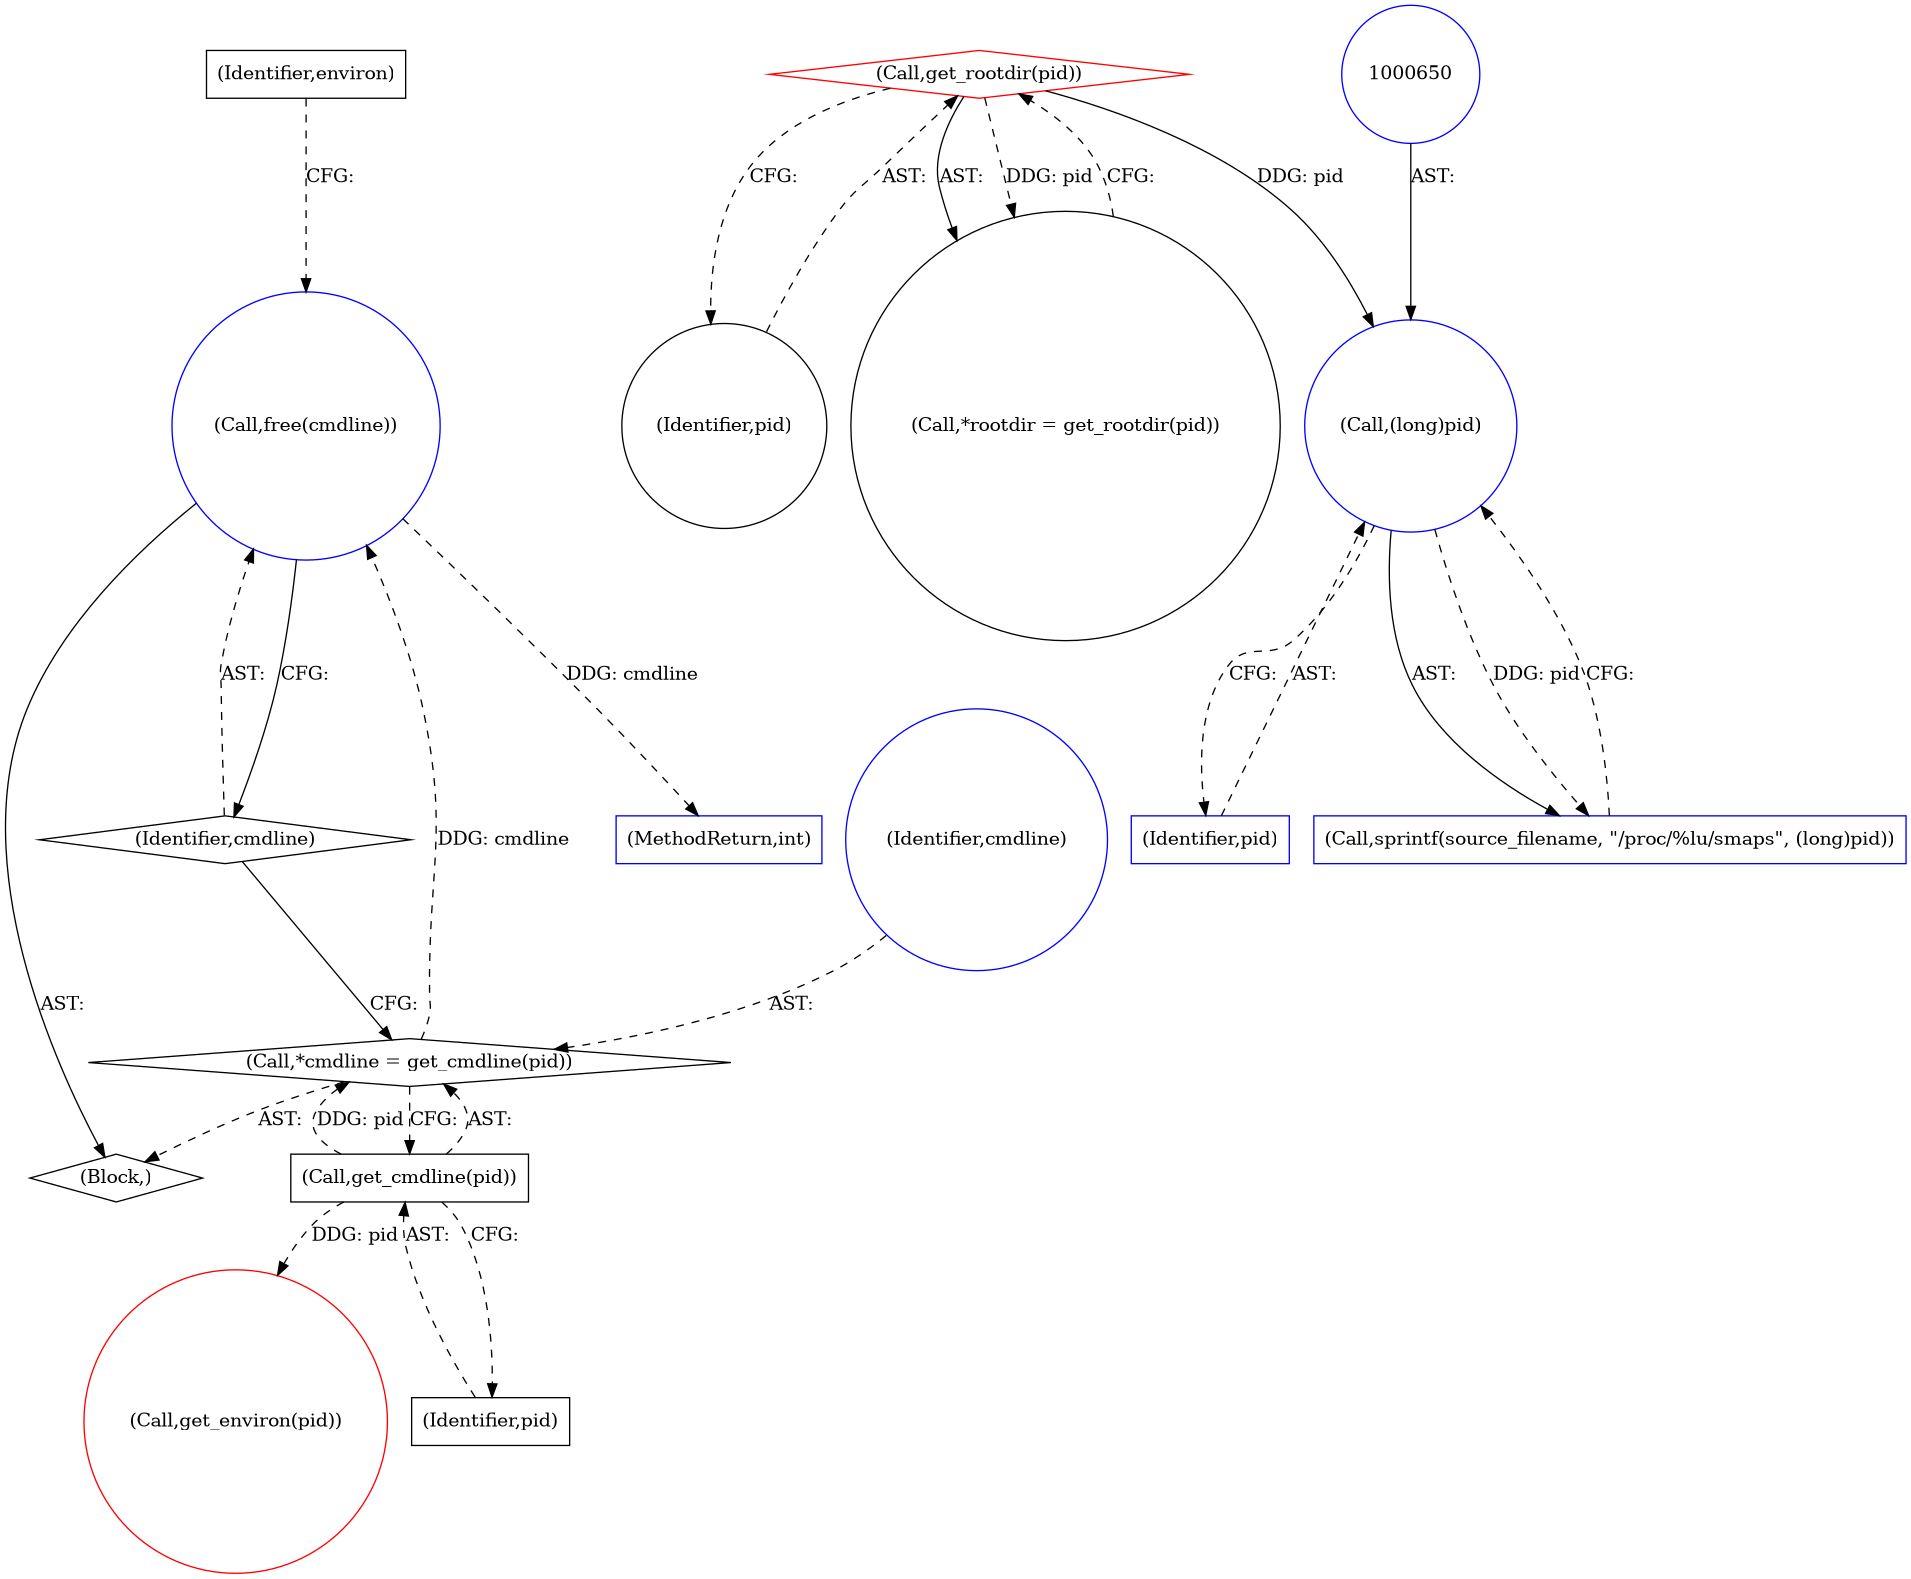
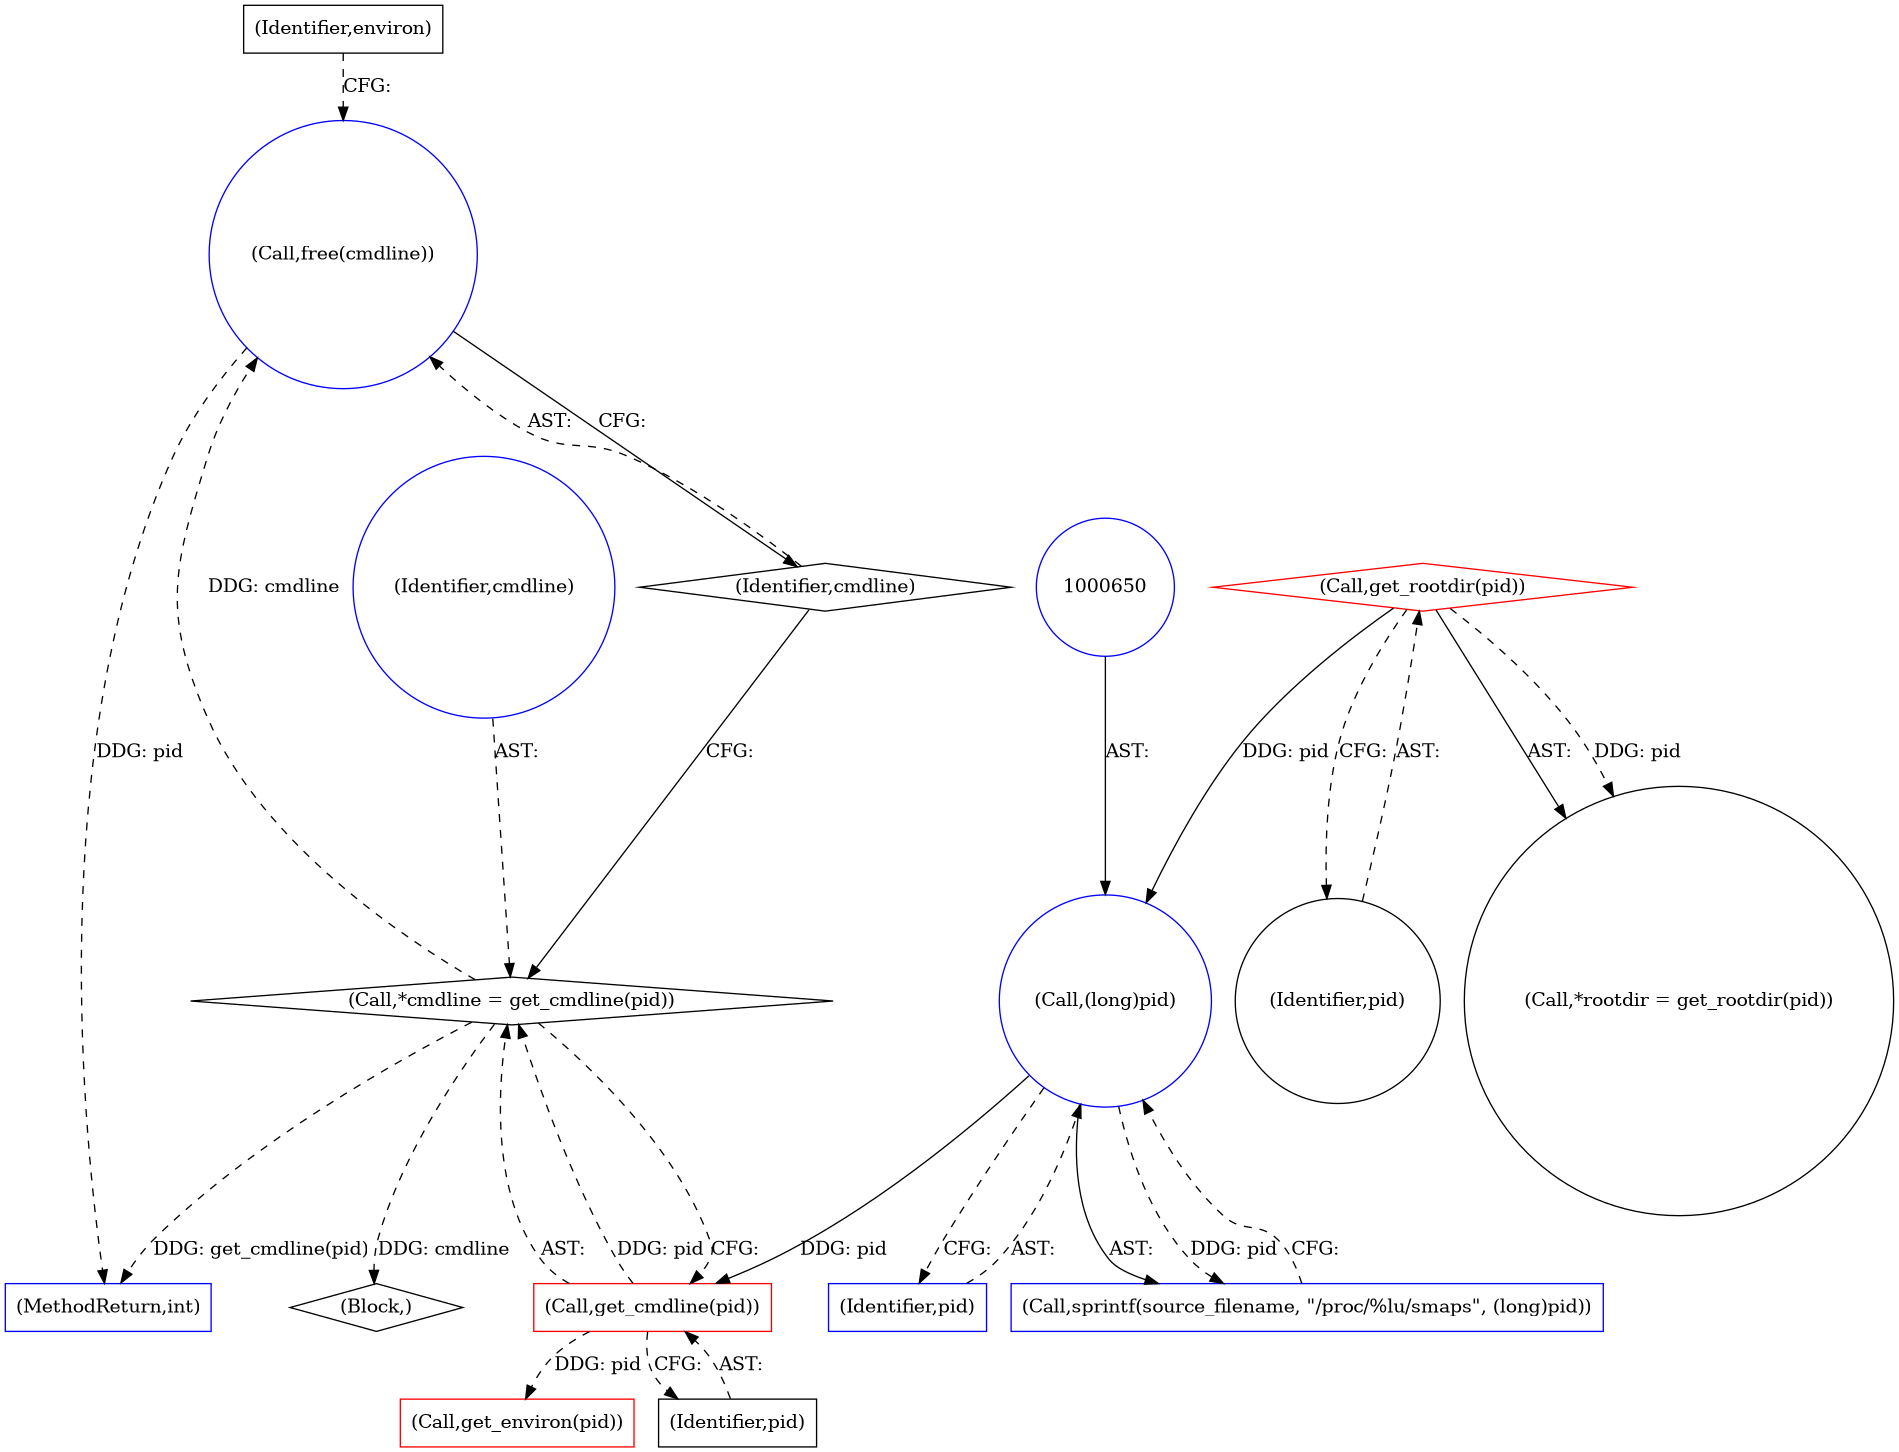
(1087, 148) -> none
(633, 675) -> (140, 752)
(8, 799) -> none
(284, 1120) -> (444, 1250)
none -> (288, 1131)
(410, 1178) -> (653, 1307)
none -> (887, 1190)
(236, 1422) -> (517, 1423)
